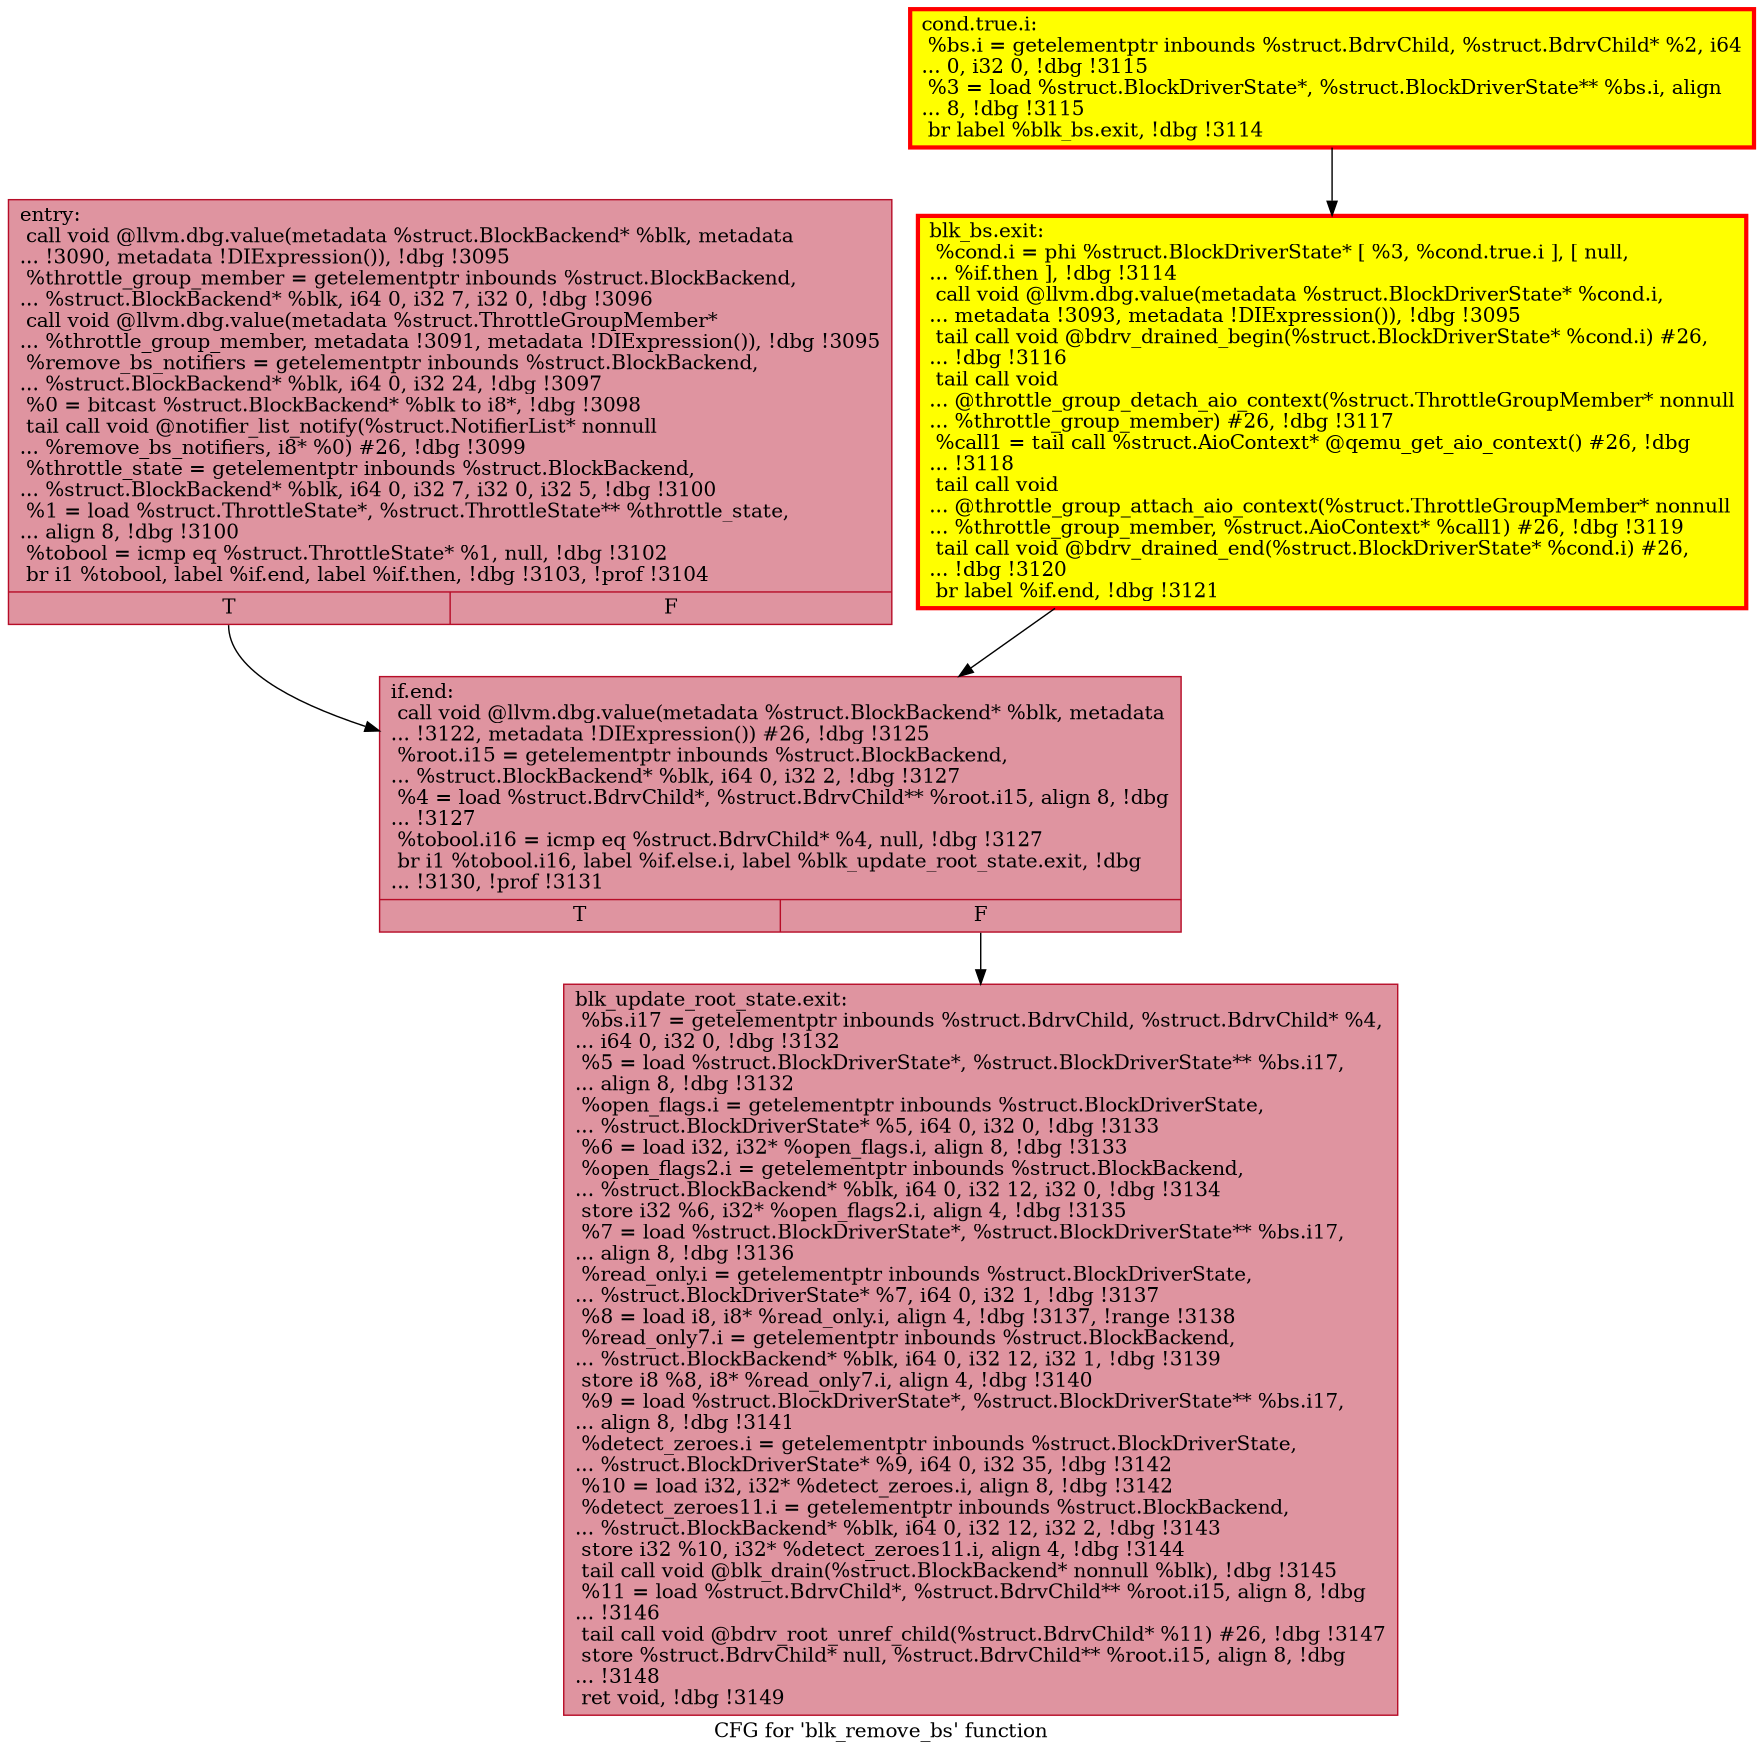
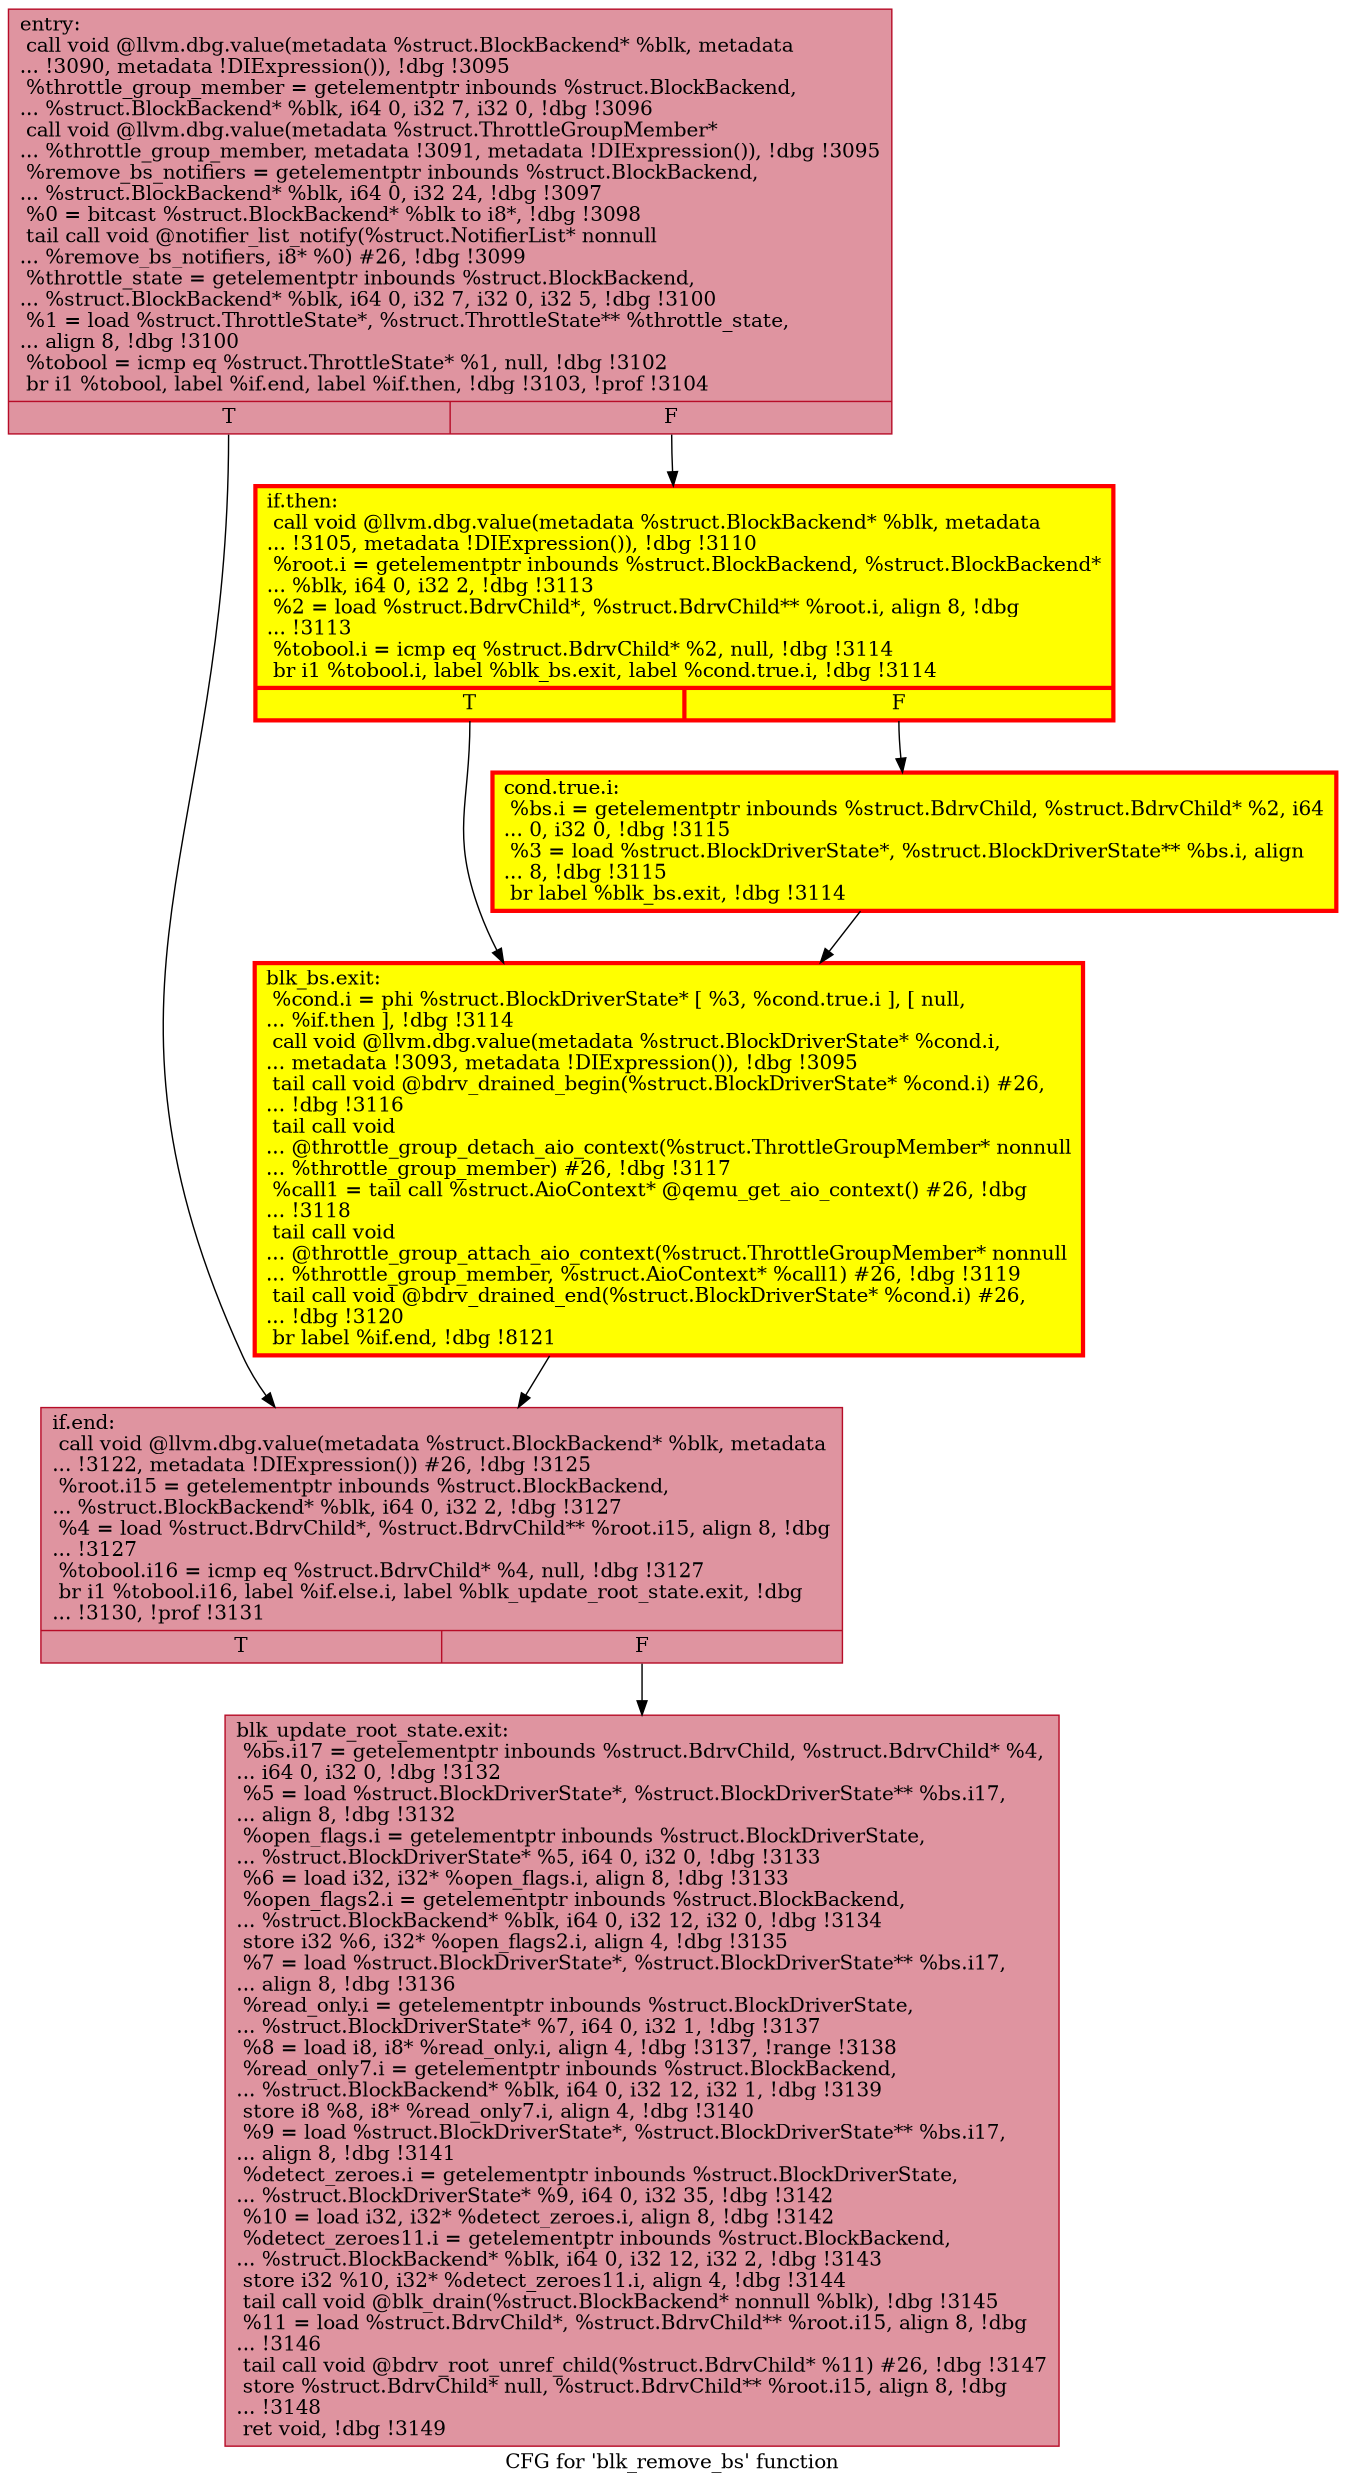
(1075, 591) -> (411, 1338)
none -> (684, 603)
